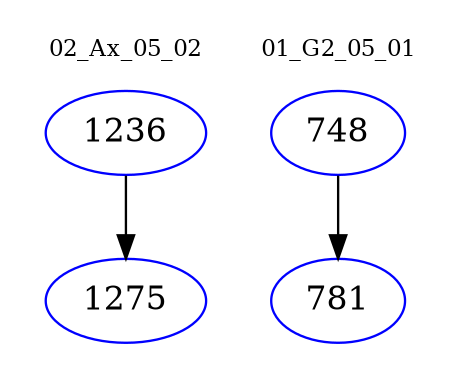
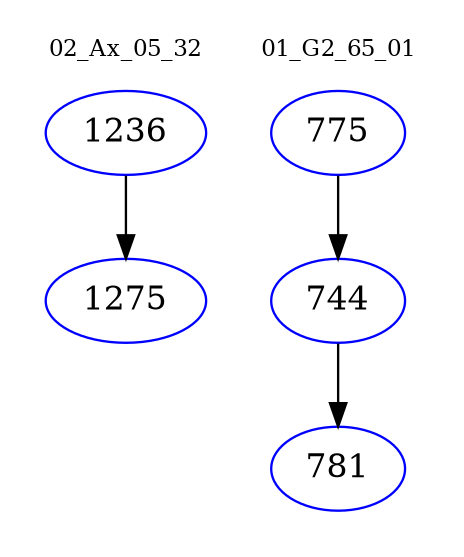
(126, 50) -> (126, 50)
(339, 50) -> (339, 50)
(338, 133) -> (338, 301)
none -> (338, 133)
